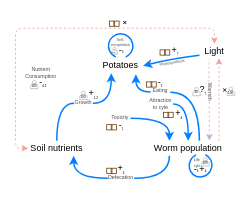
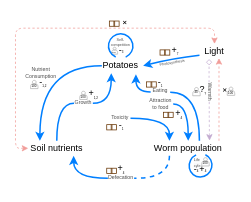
(209, 62) -> (209, 66)
(43, 83) -> (43, 83)
none -> (54, 85)
(161, 104) -> (161, 104)
(156, 175) -> (156, 175)
